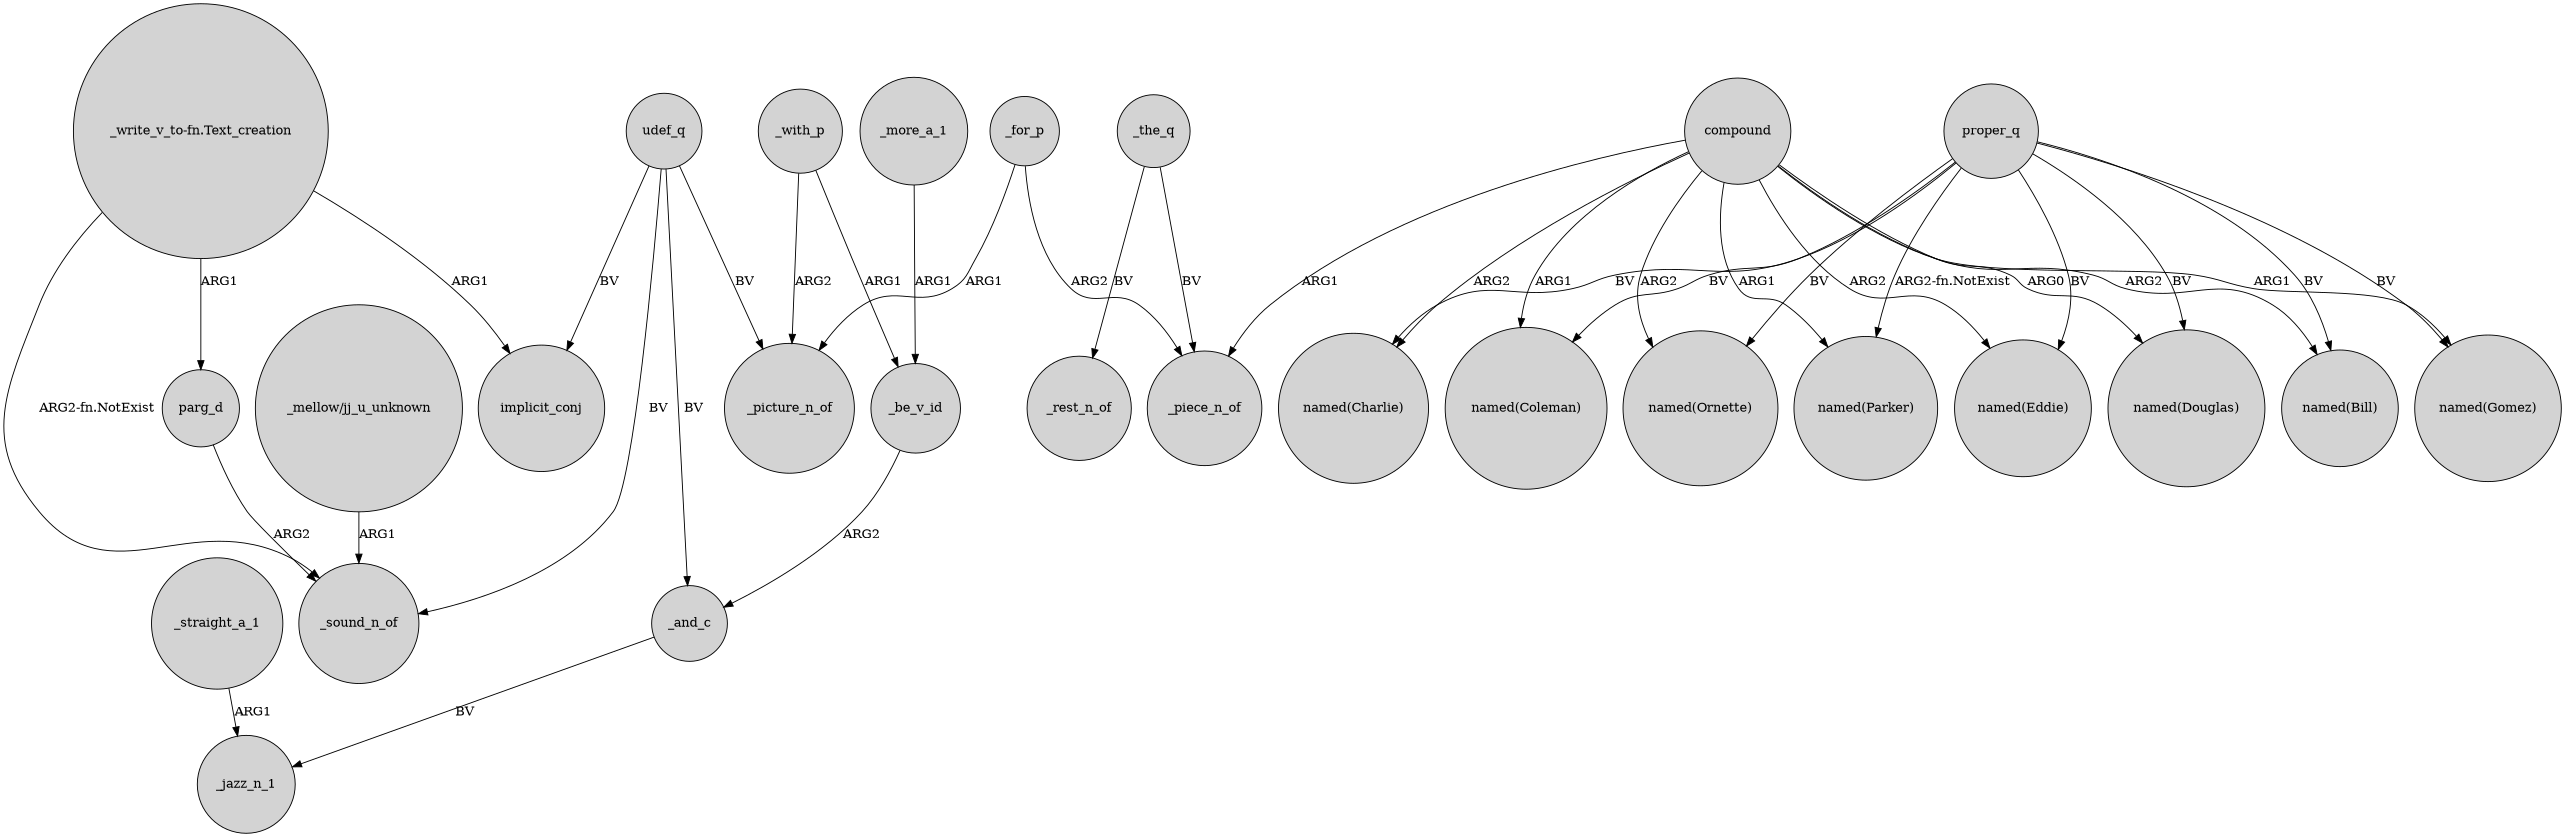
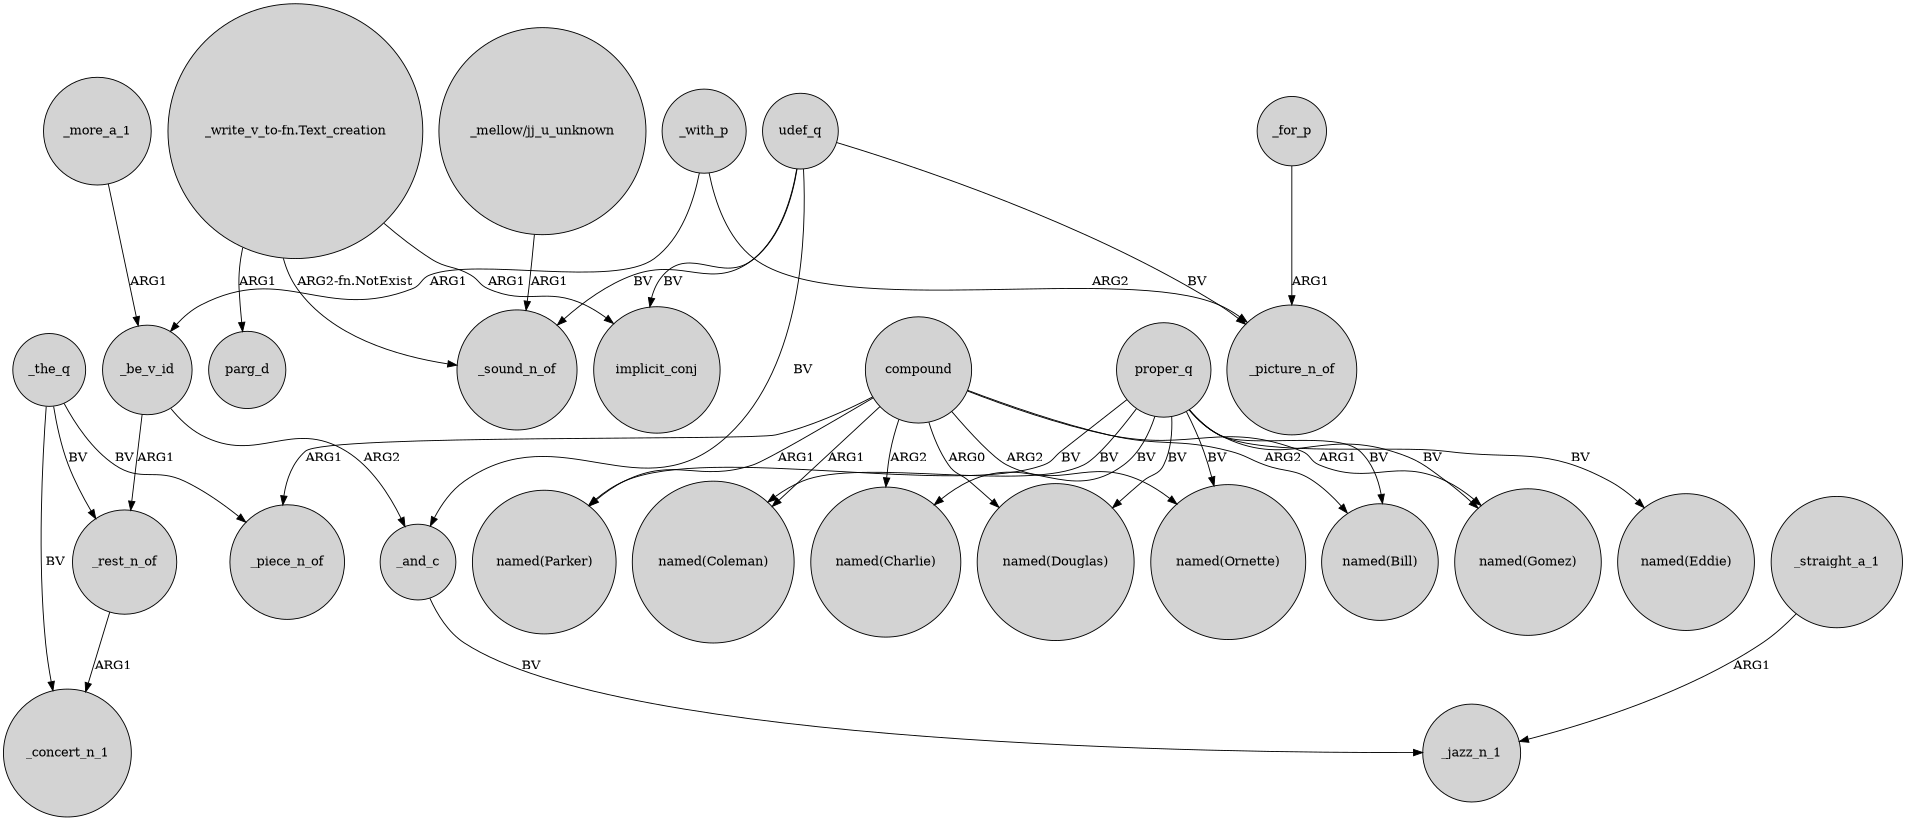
(1953, 282) -> (1071, 458)
(1070, 287) -> none
(1854, 291) -> none
none -> (137, 458)
(251, 517) -> none
none -> (67, 753)
